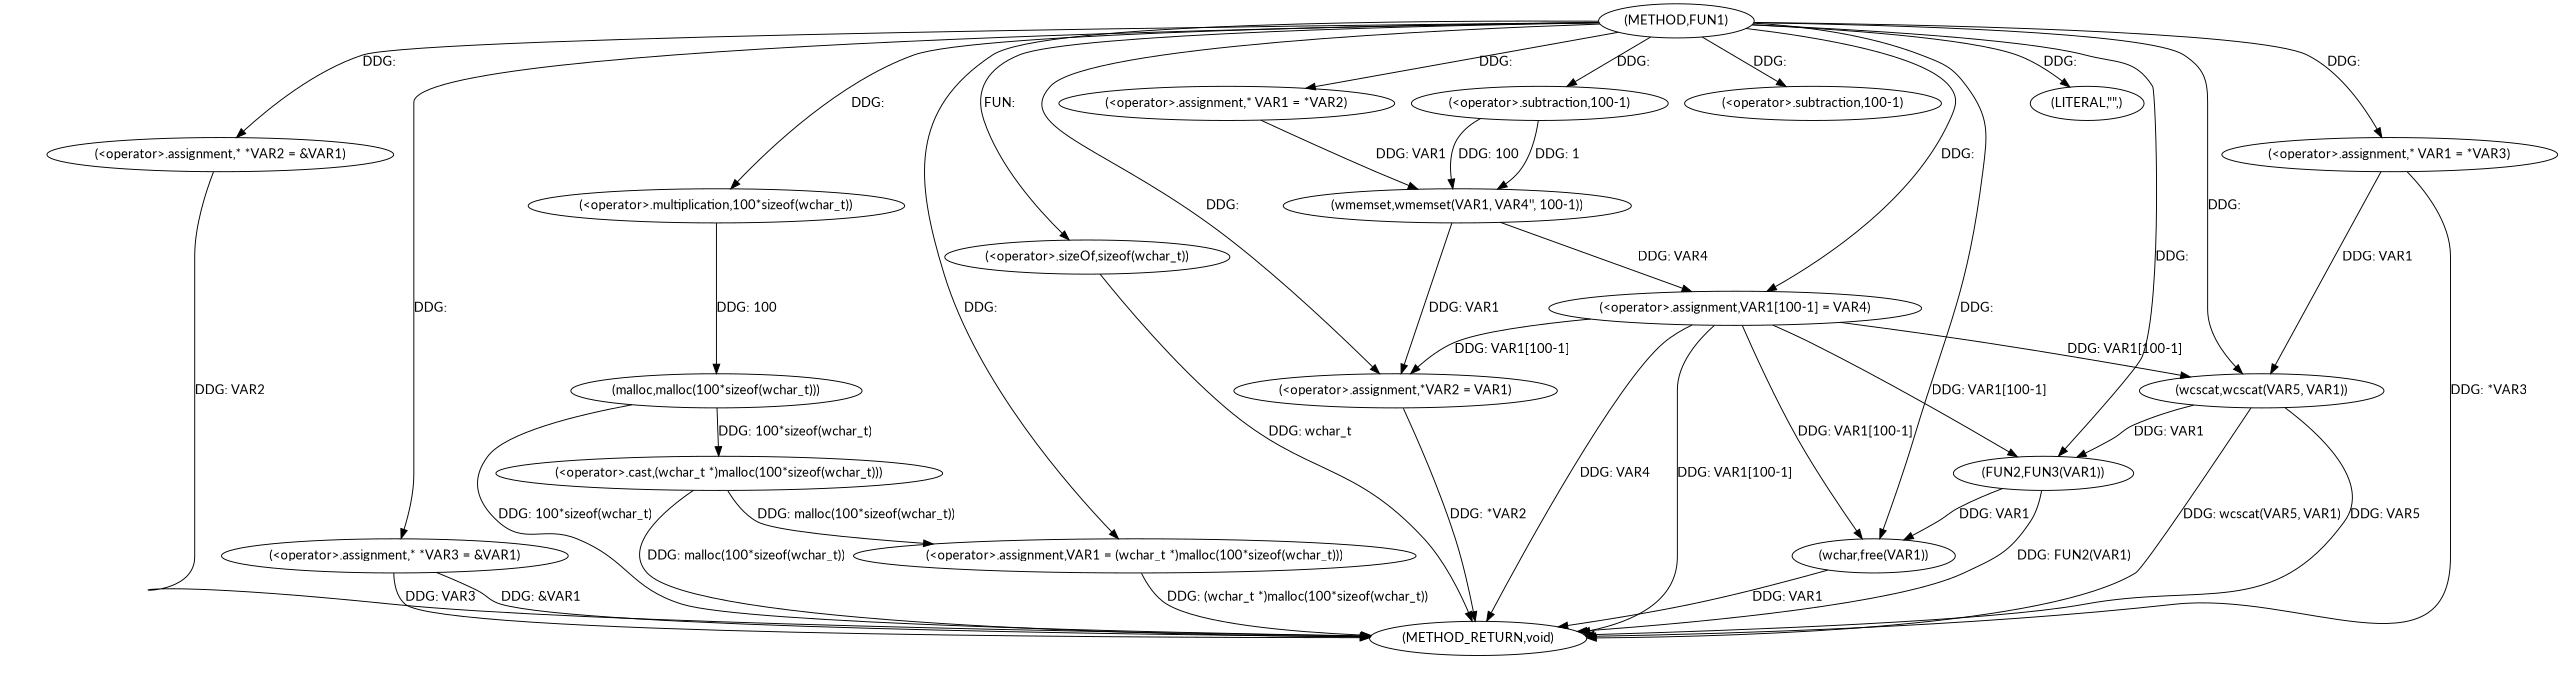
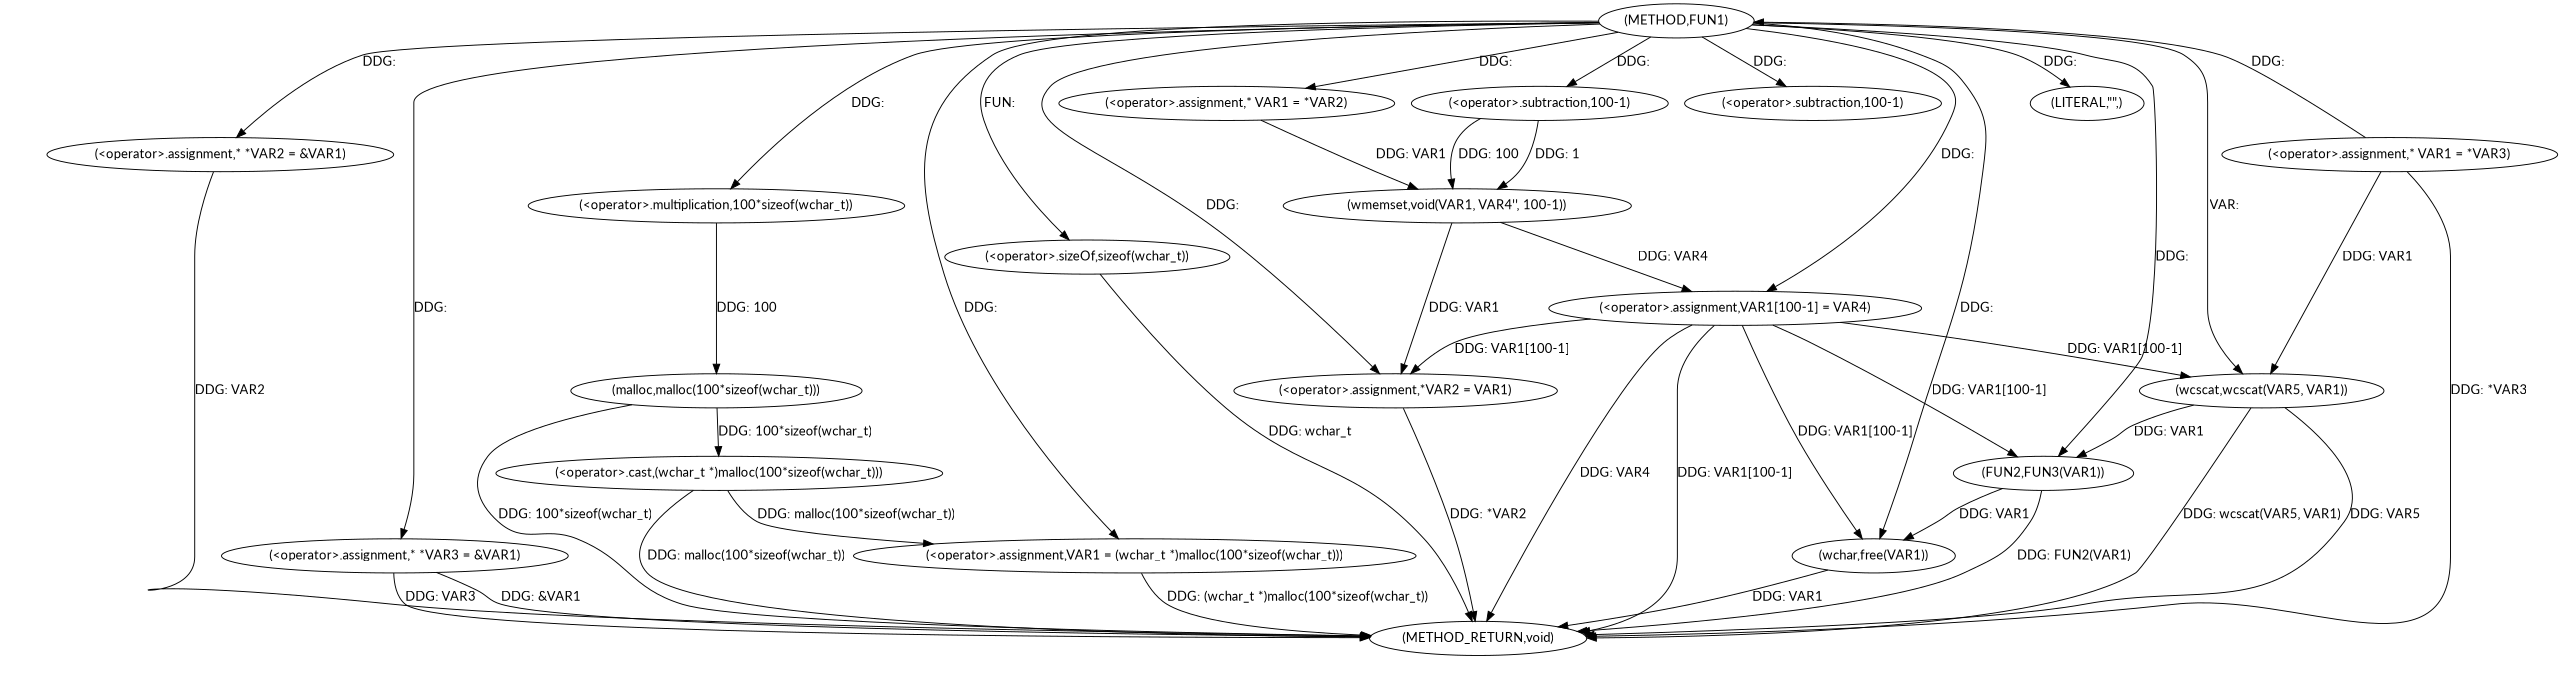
(2083, 31) -> (2185, 47)
(1457, 206) -> (1457, 206)
(2227, 206) -> (2227, 206)
